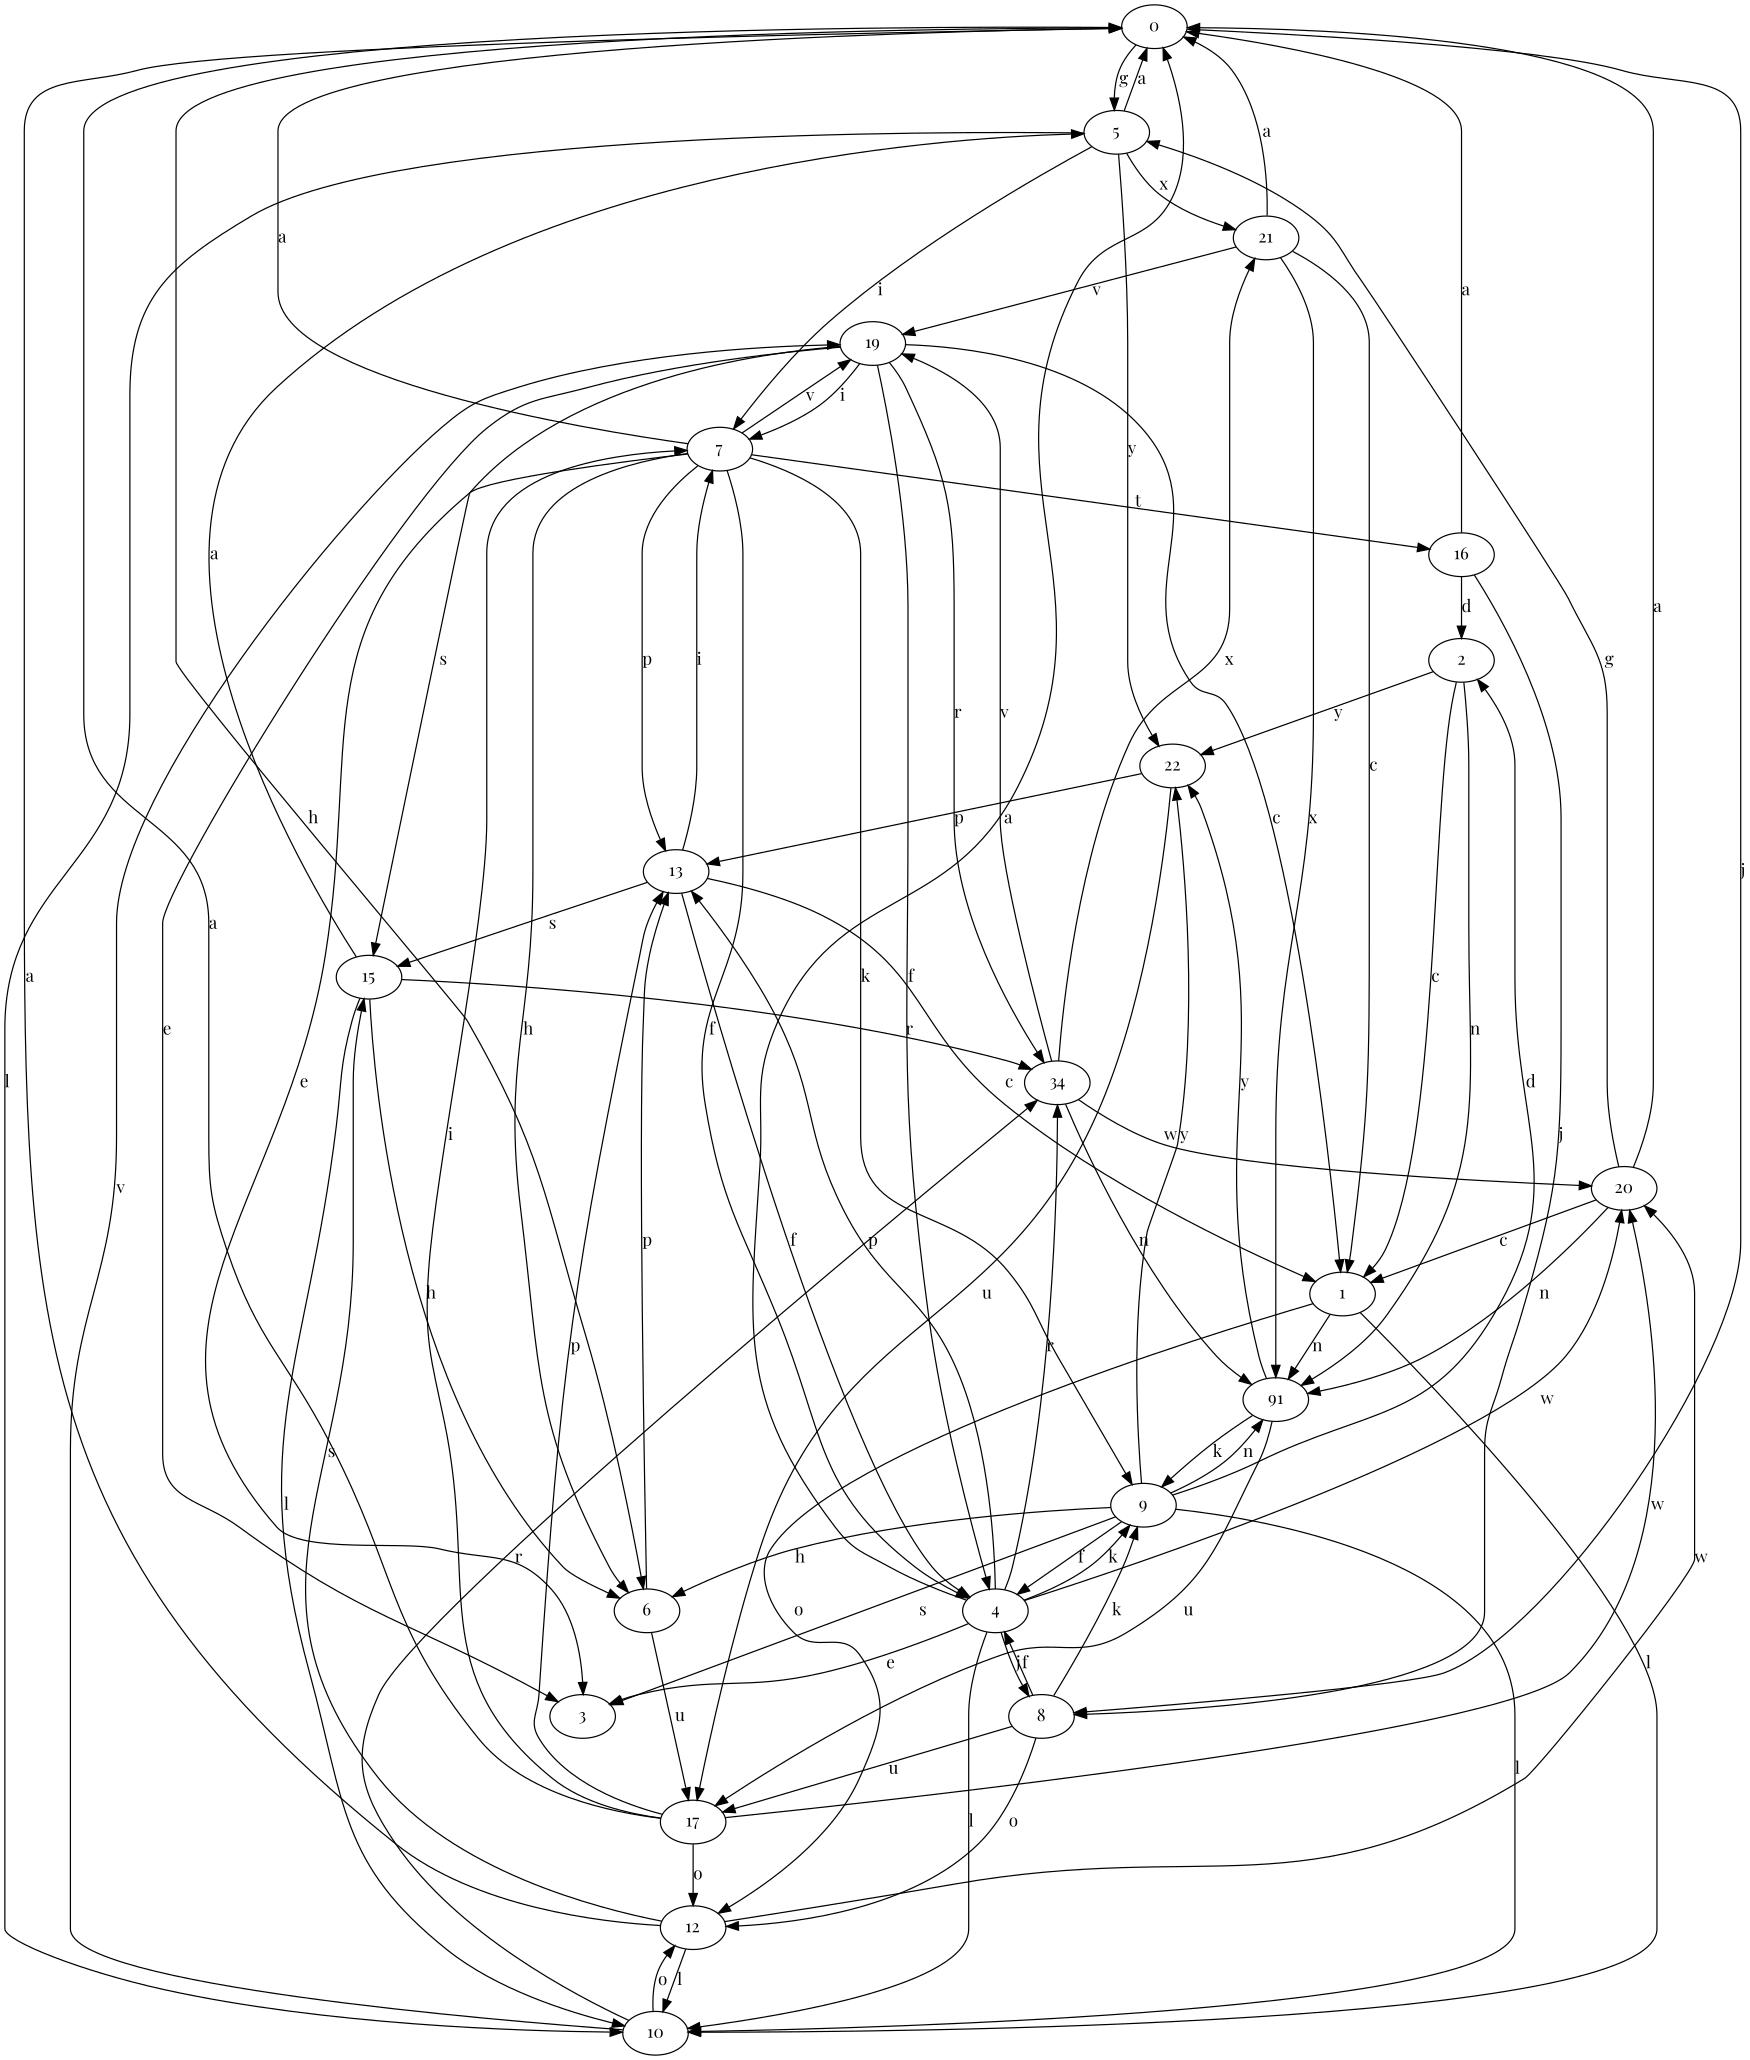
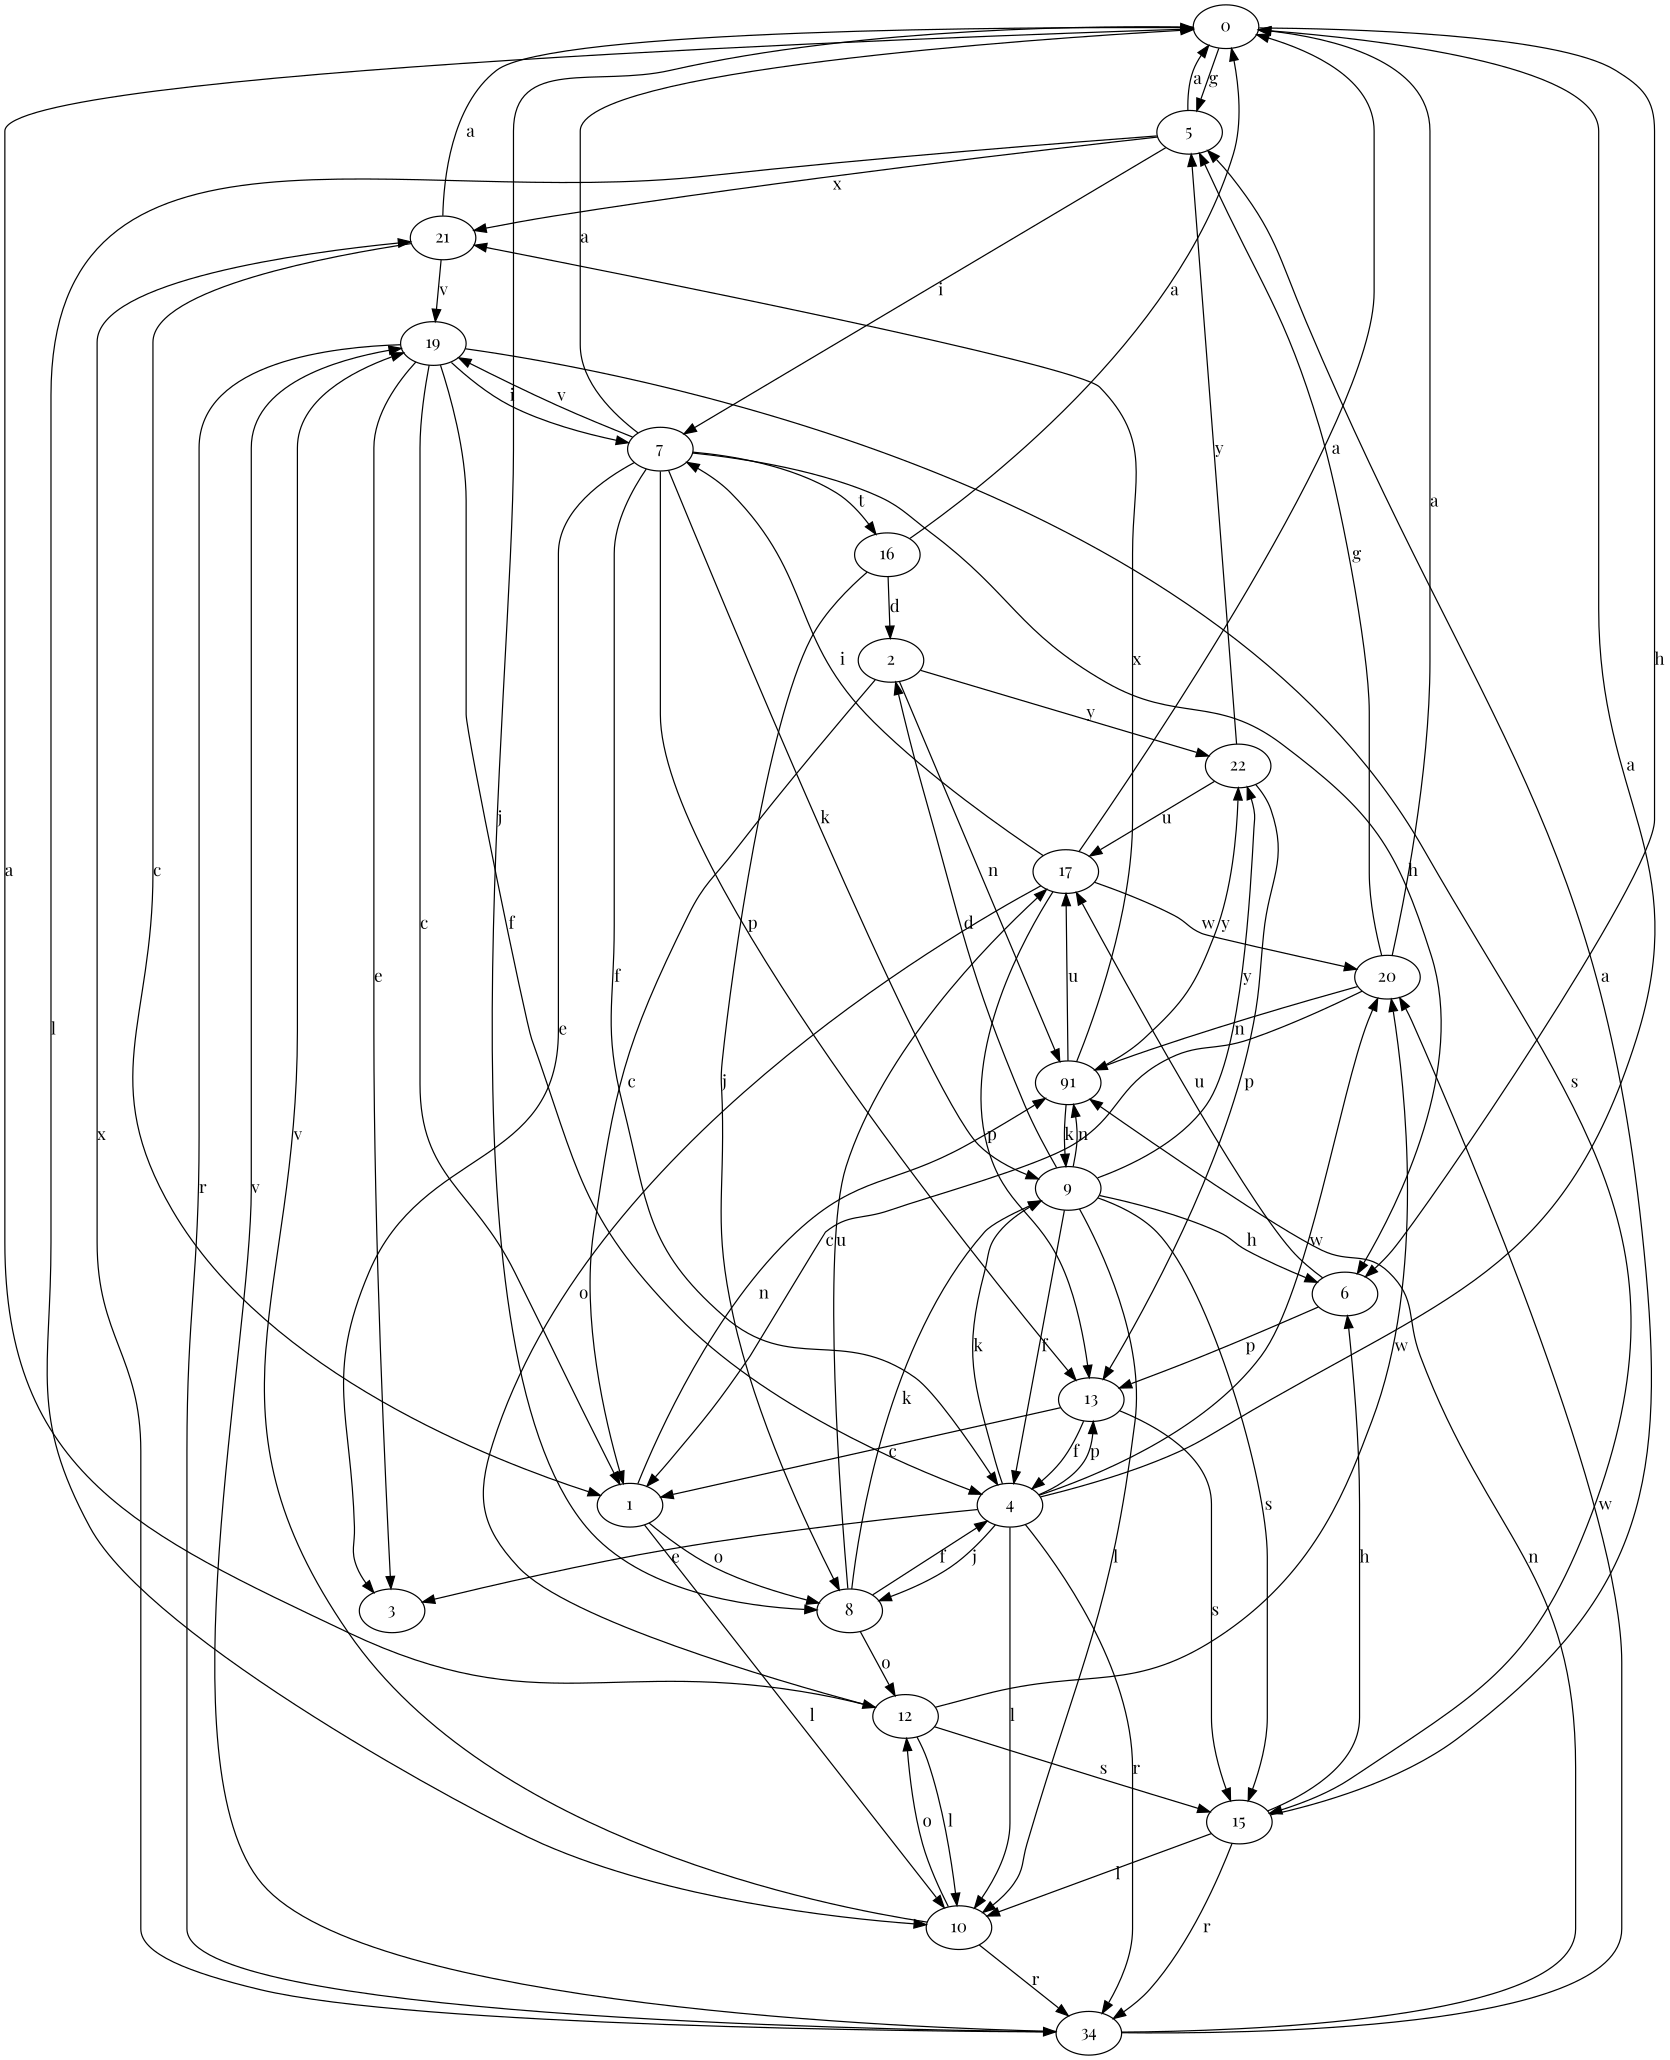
(1128, 447) -> (1214, 455)
(697, 666) -> none
(1309, 809) -> (1119, 412)
(813, 1508) -> (723, 1572)
(869, 1609) -> (1254, 1467)
